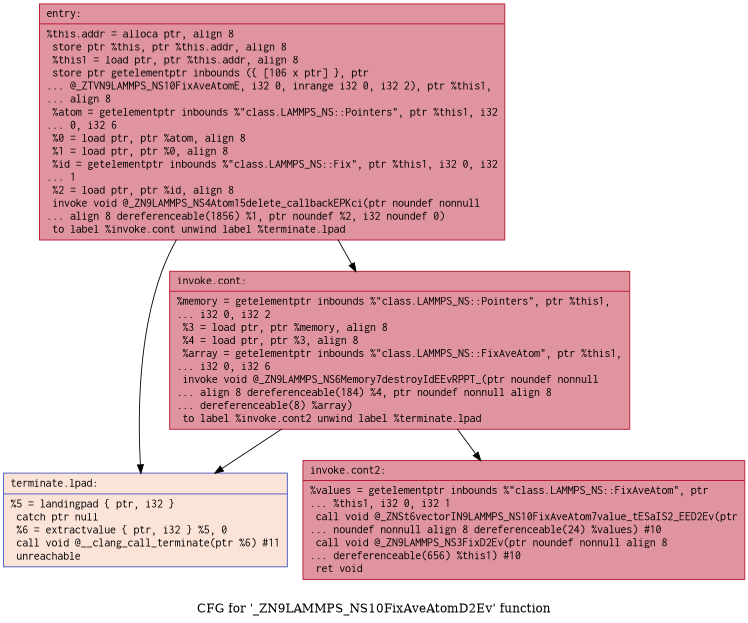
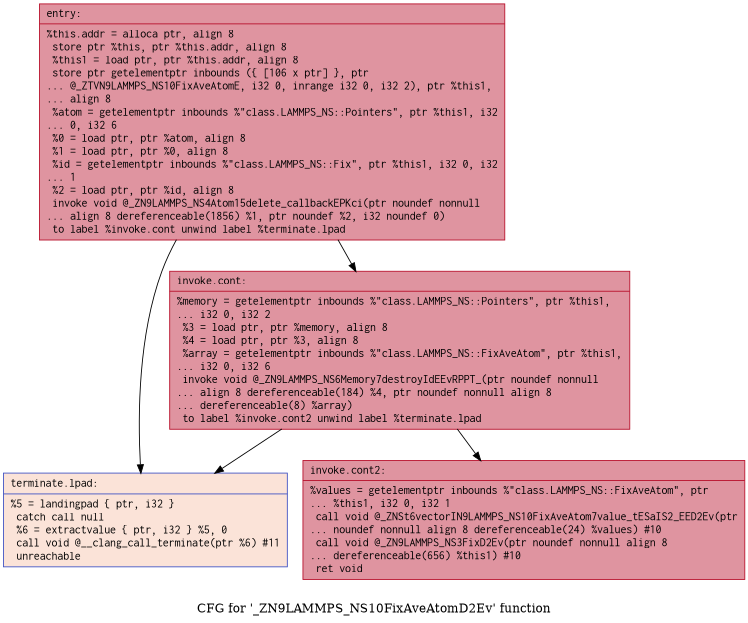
(55, 517) -> (58, 517)
